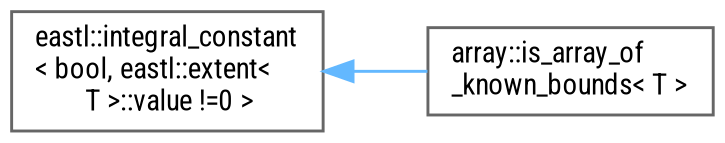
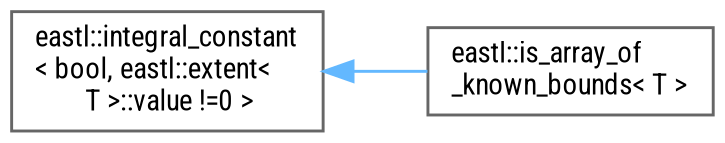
(571, 71) -> (571, 71)
